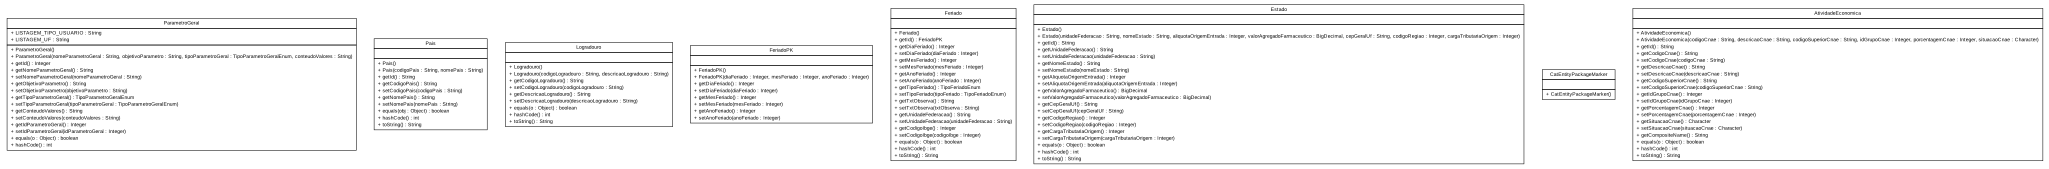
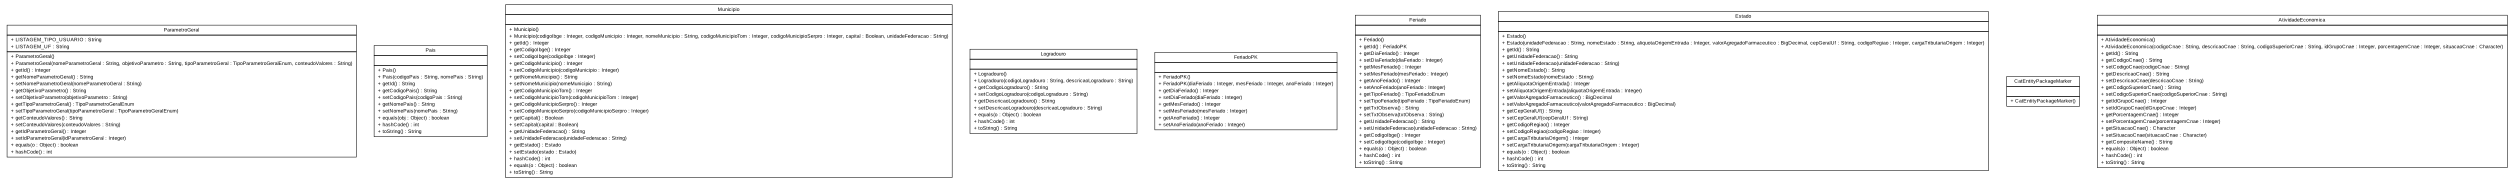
none -> (729, 91)
